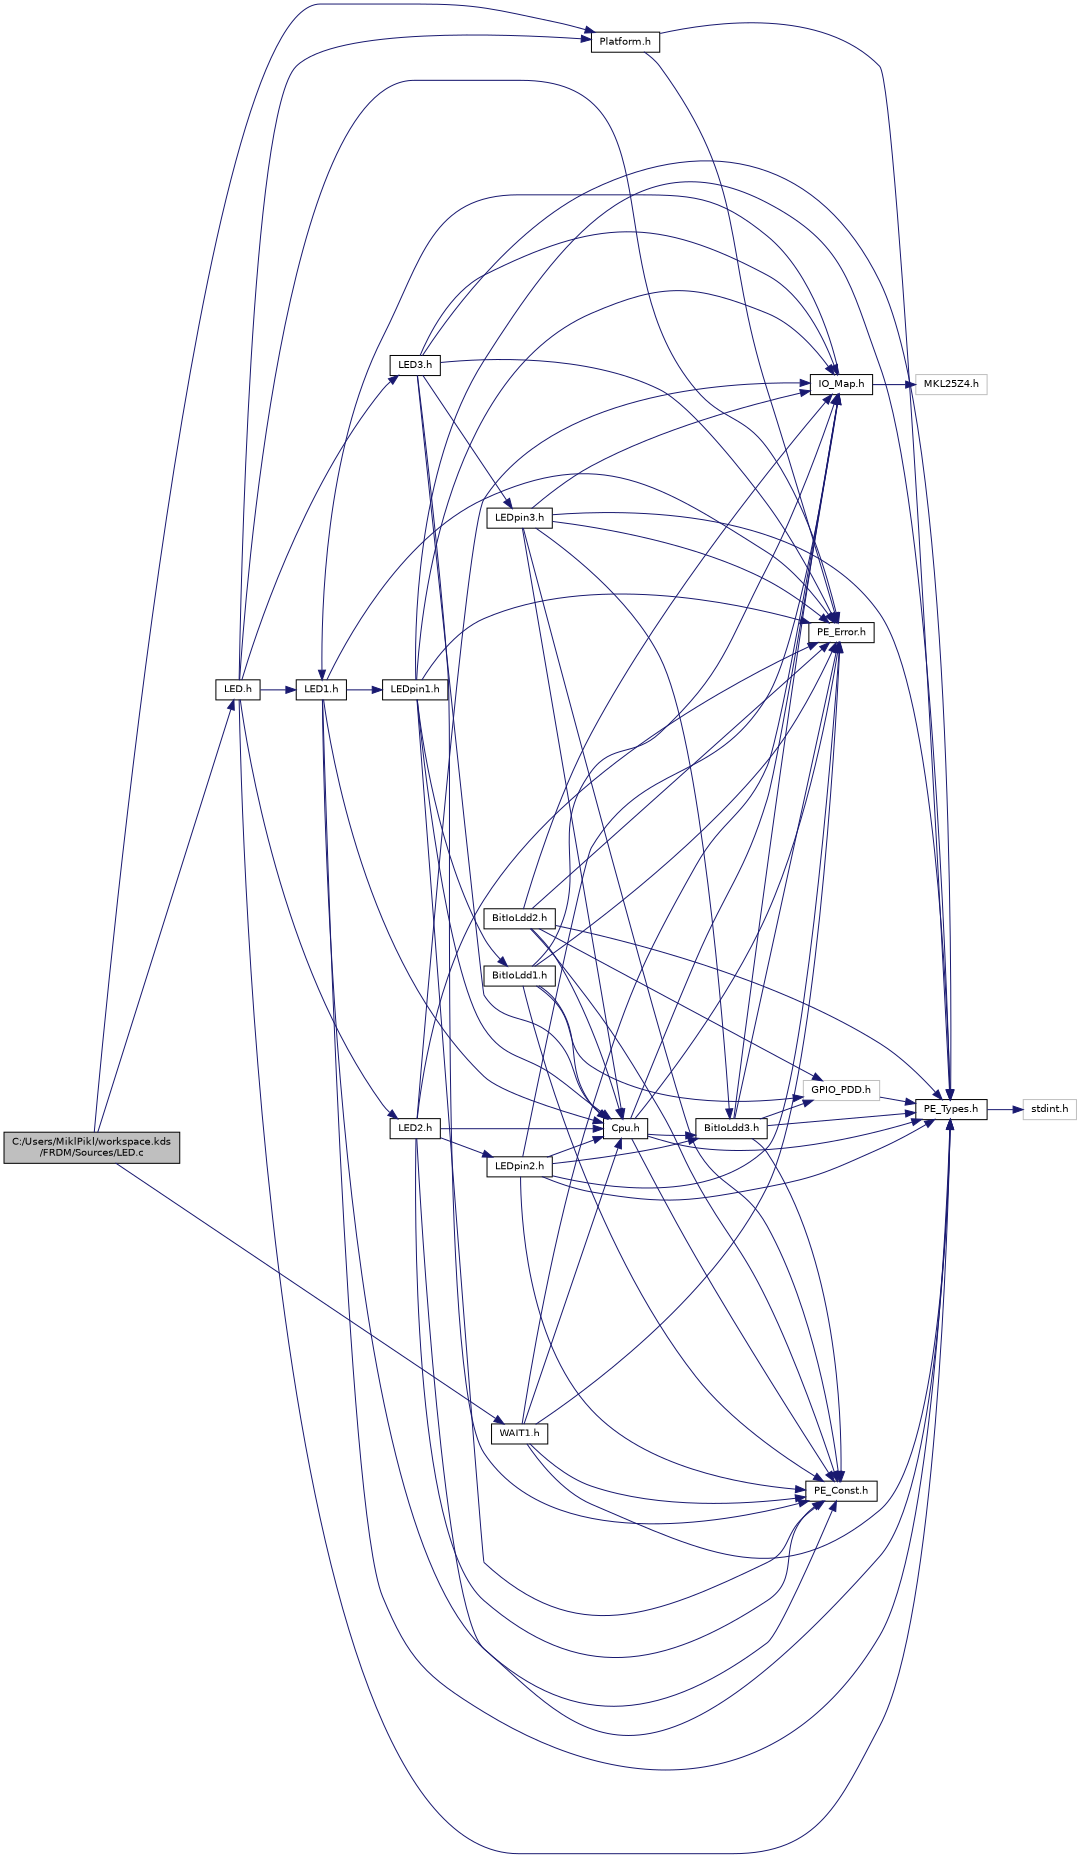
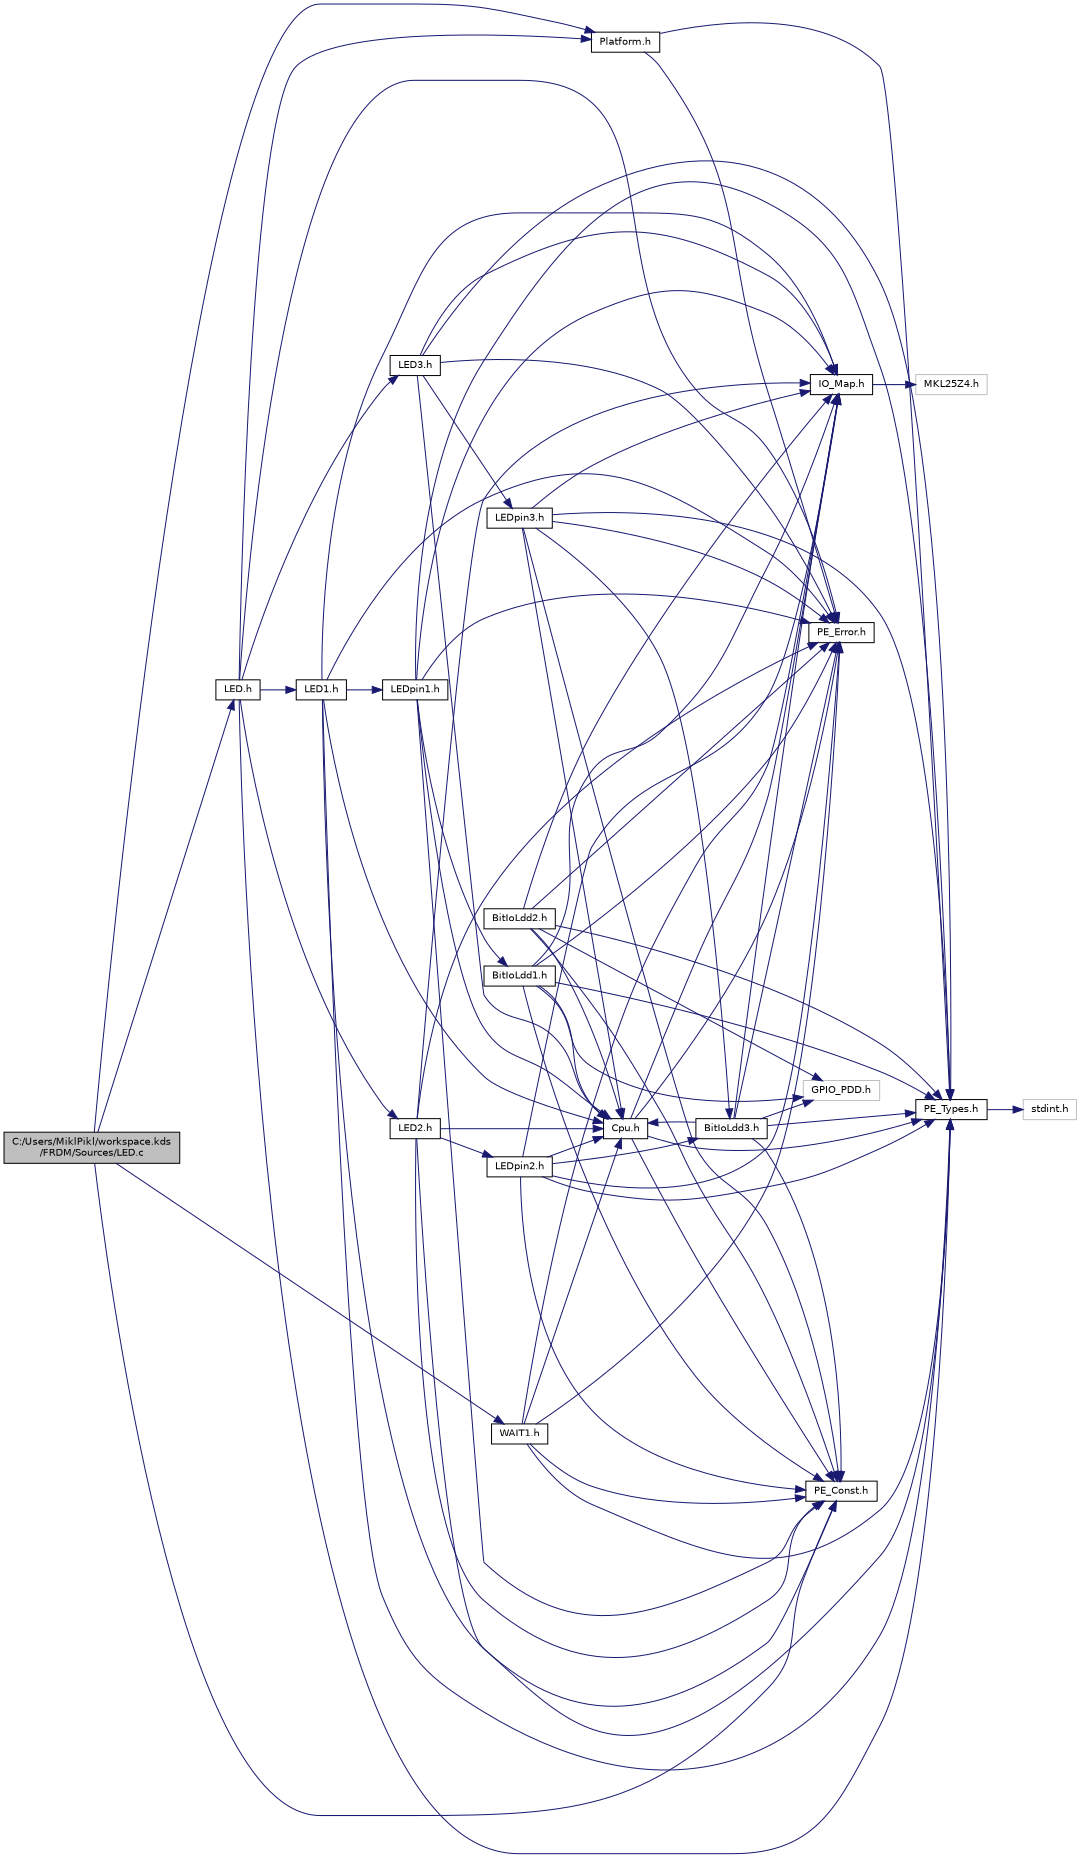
(455, 214) -> (447, 238)
(450, 1048) -> (303, 1807)
(893, 1099) -> (735, 1024)
(667, 1135) -> (677, 1122)
